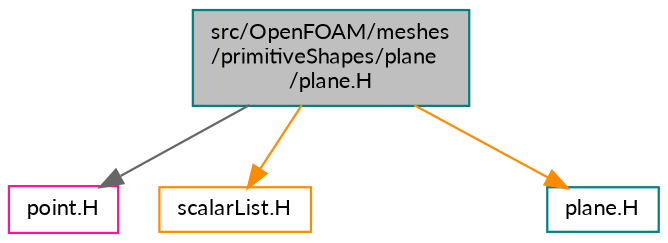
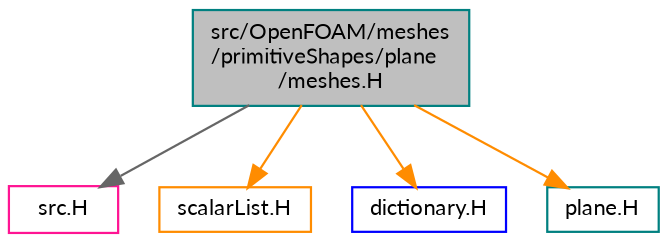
(331, 58) -> (331, 58)
(64, 210) -> (64, 210)
none -> (429, 210)
